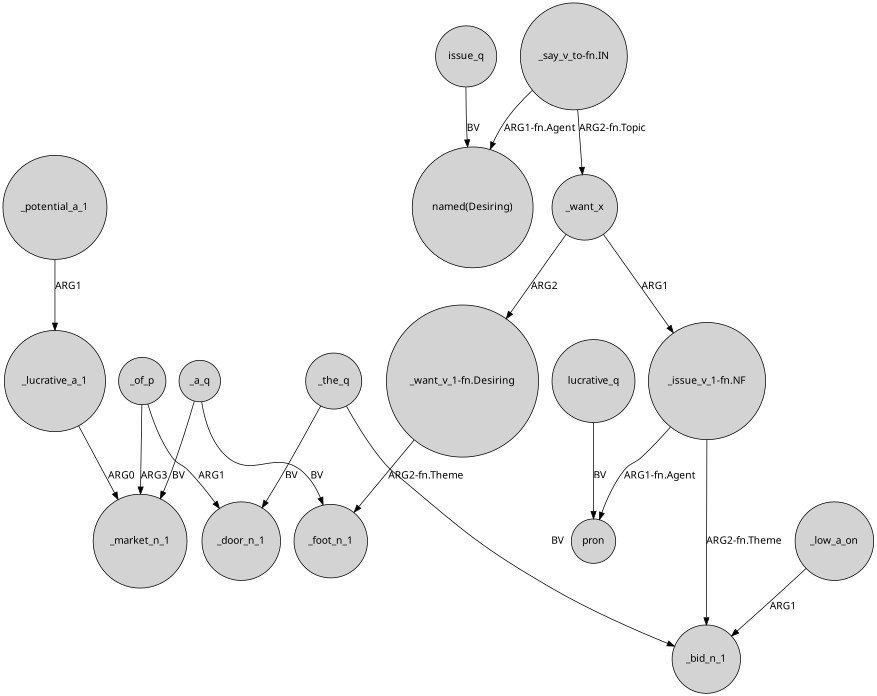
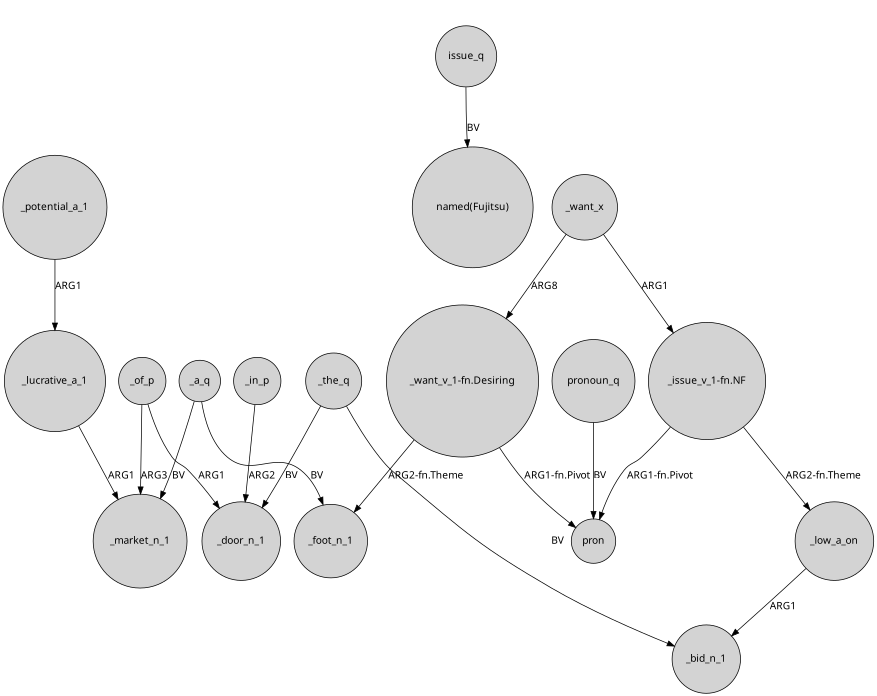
(574, 56) -> none
(473, 207) -> (473, 207)
(544, 286) -> (544, 286)
none -> (257, 381)
(594, 381) -> (594, 381)
(122, 476) -> (122, 476)
(660, 476) -> (660, 476)
none -> (531, 489)
(707, 529) -> (774, 466)
